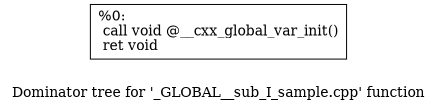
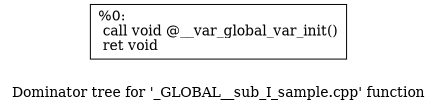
(218, 31) -> (218, 31)
